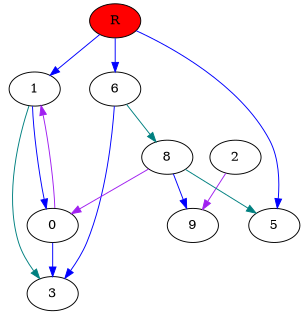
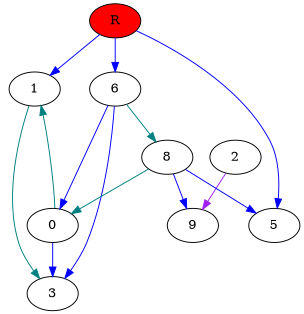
(37, 153) -> (86, 153)
(51, 161) -> (51, 161)
(114, 189) -> (114, 189)
(221, 192) -> (221, 192)
